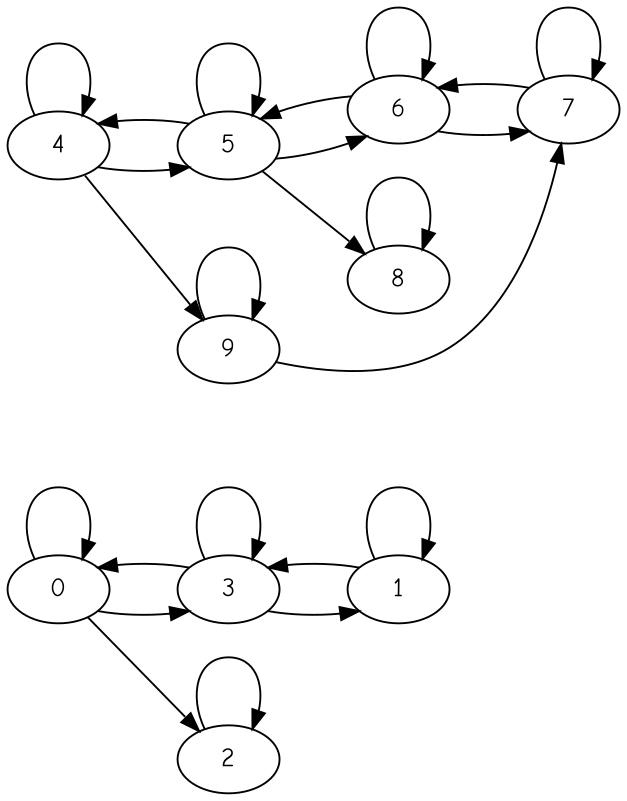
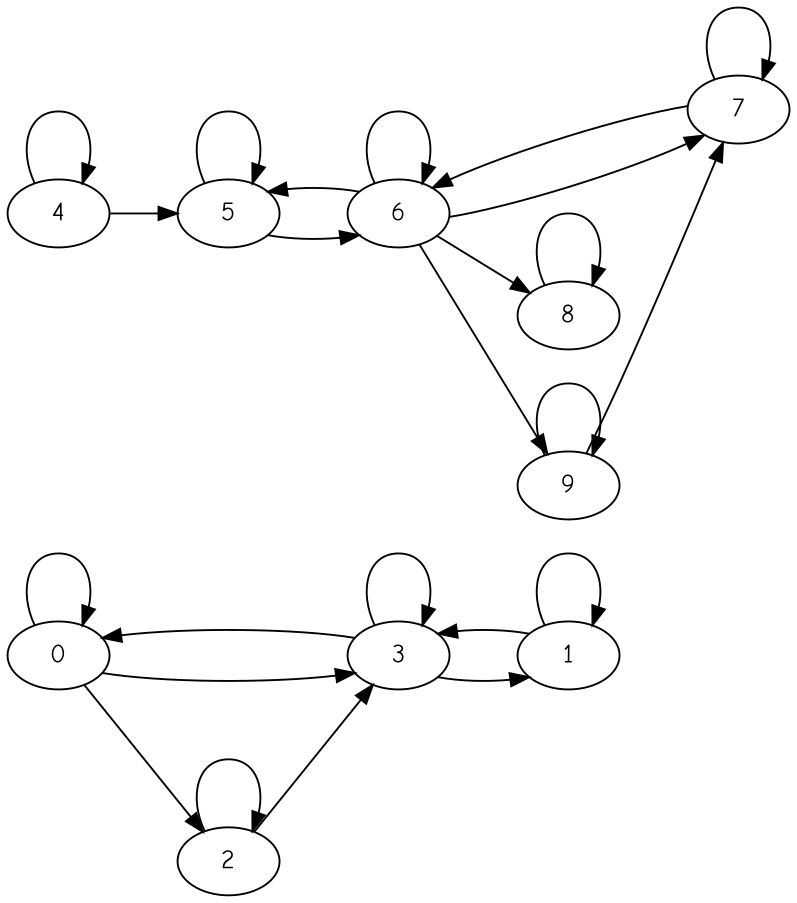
(153, 120) -> none
(306, 206) -> (475, 259)
(138, 240) -> (478, 341)
none -> (308, 766)
